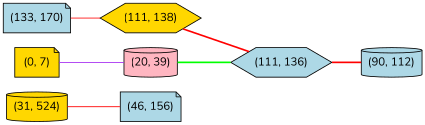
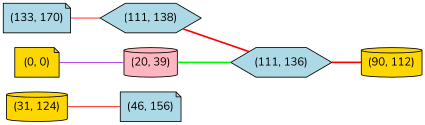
(151, 18) -> (151, 18)
(37, 62) -> (37, 62)
(392, 62) -> (392, 62)
(37, 107) -> (37, 107)
